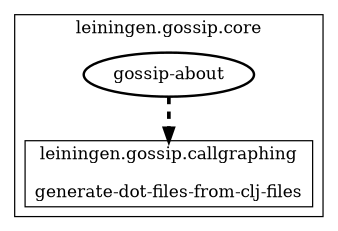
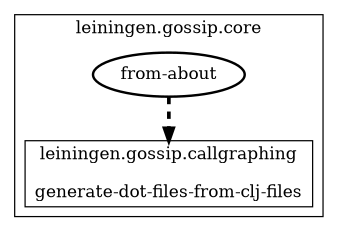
(169, 75) -> (169, 75)
